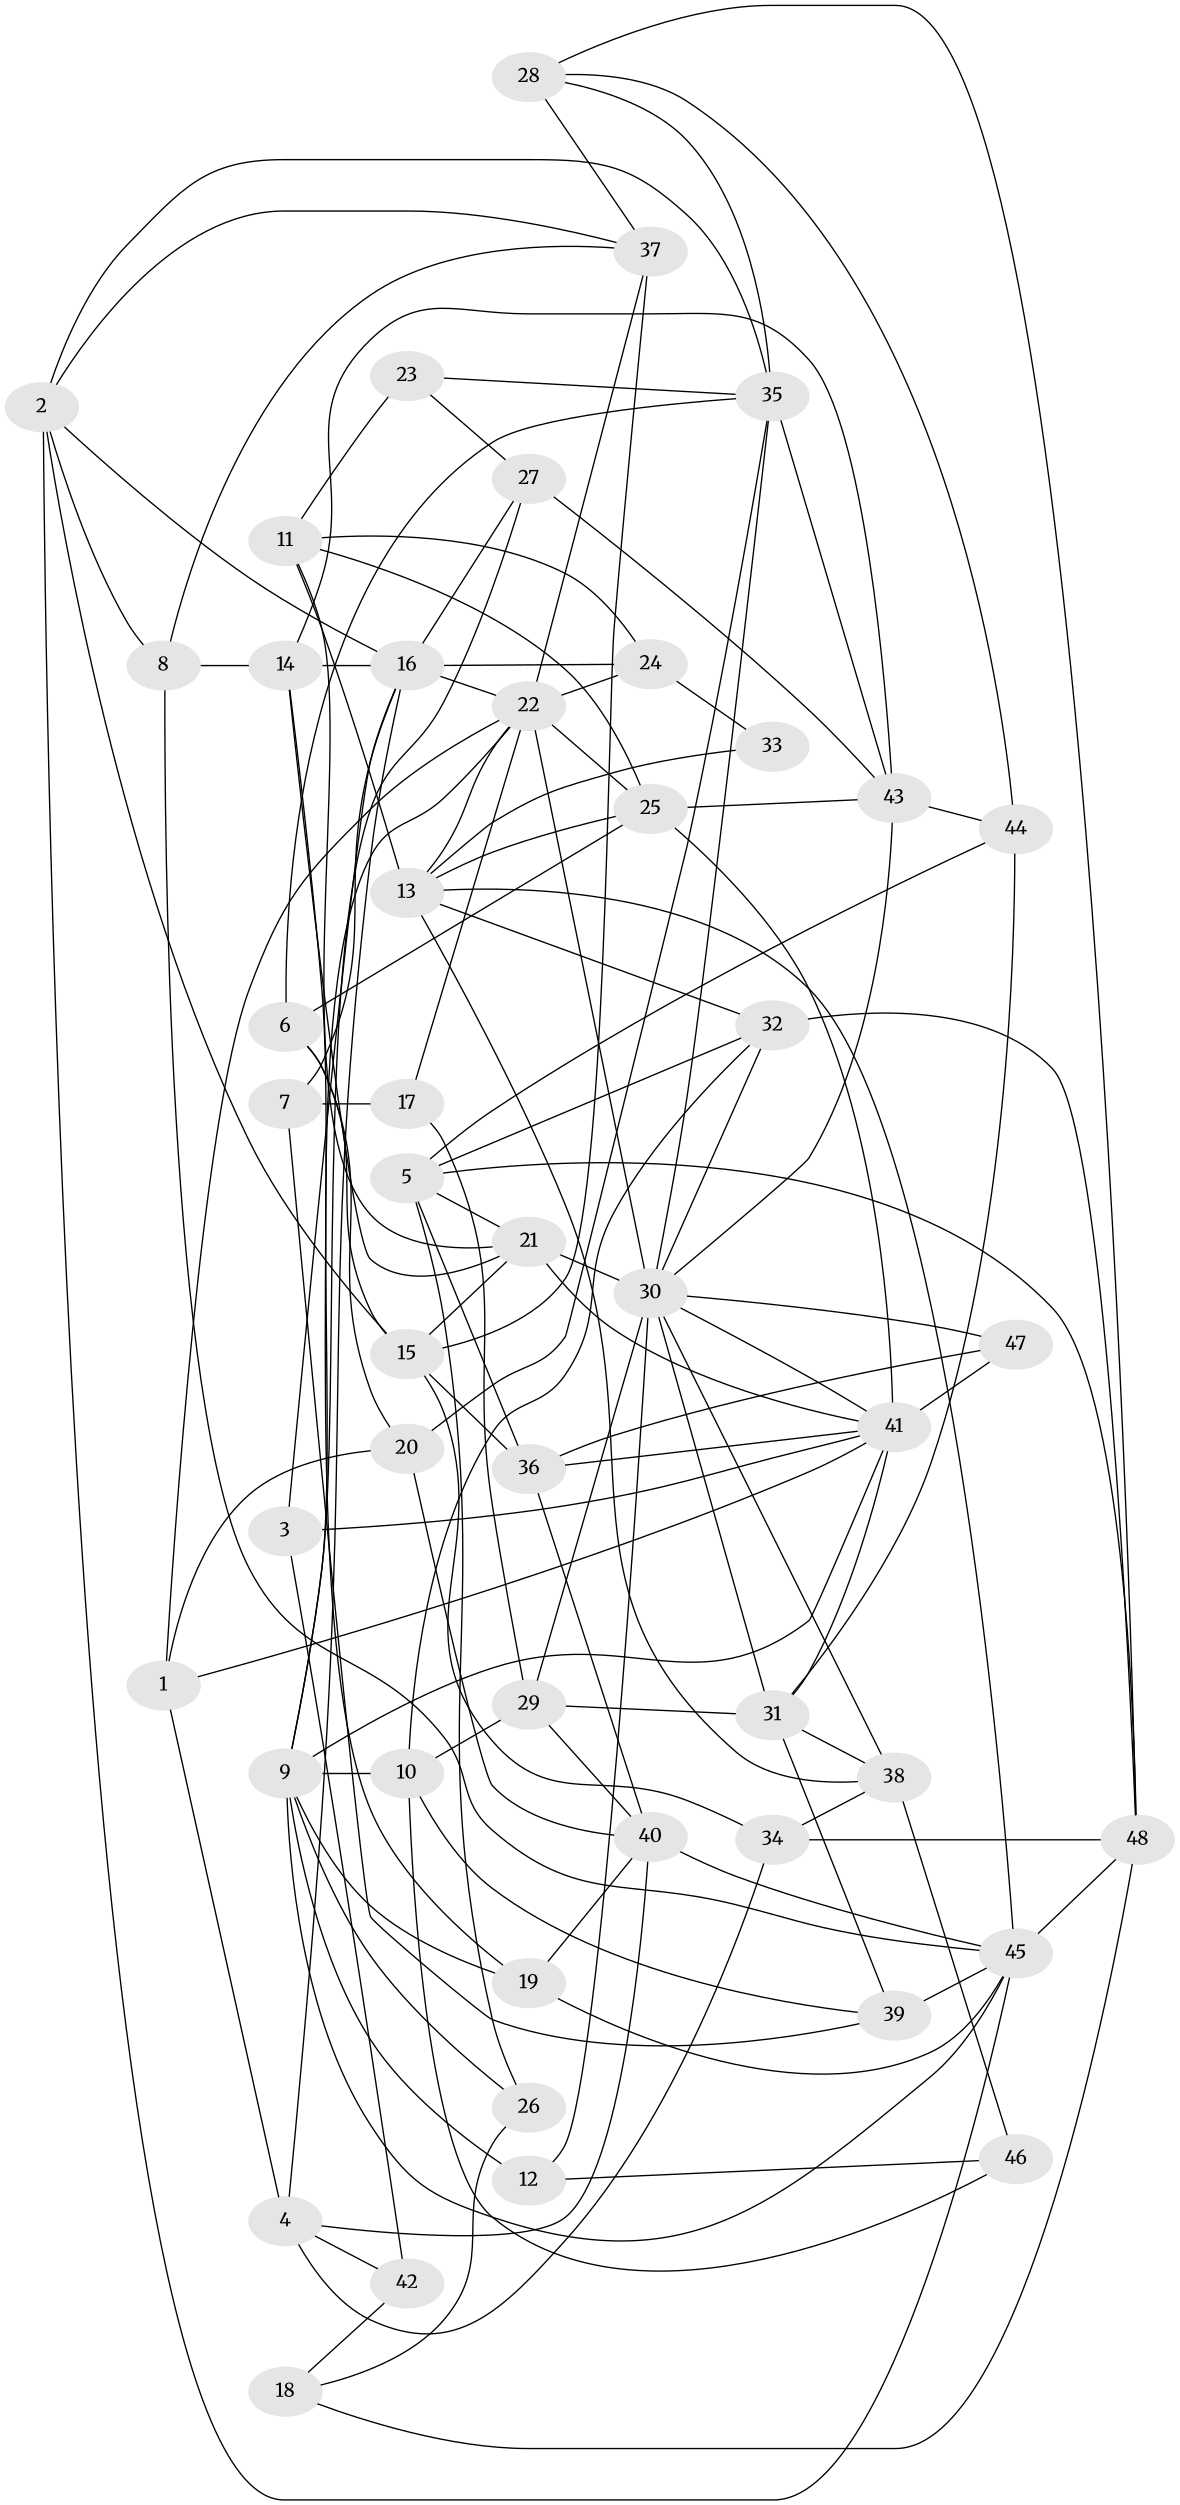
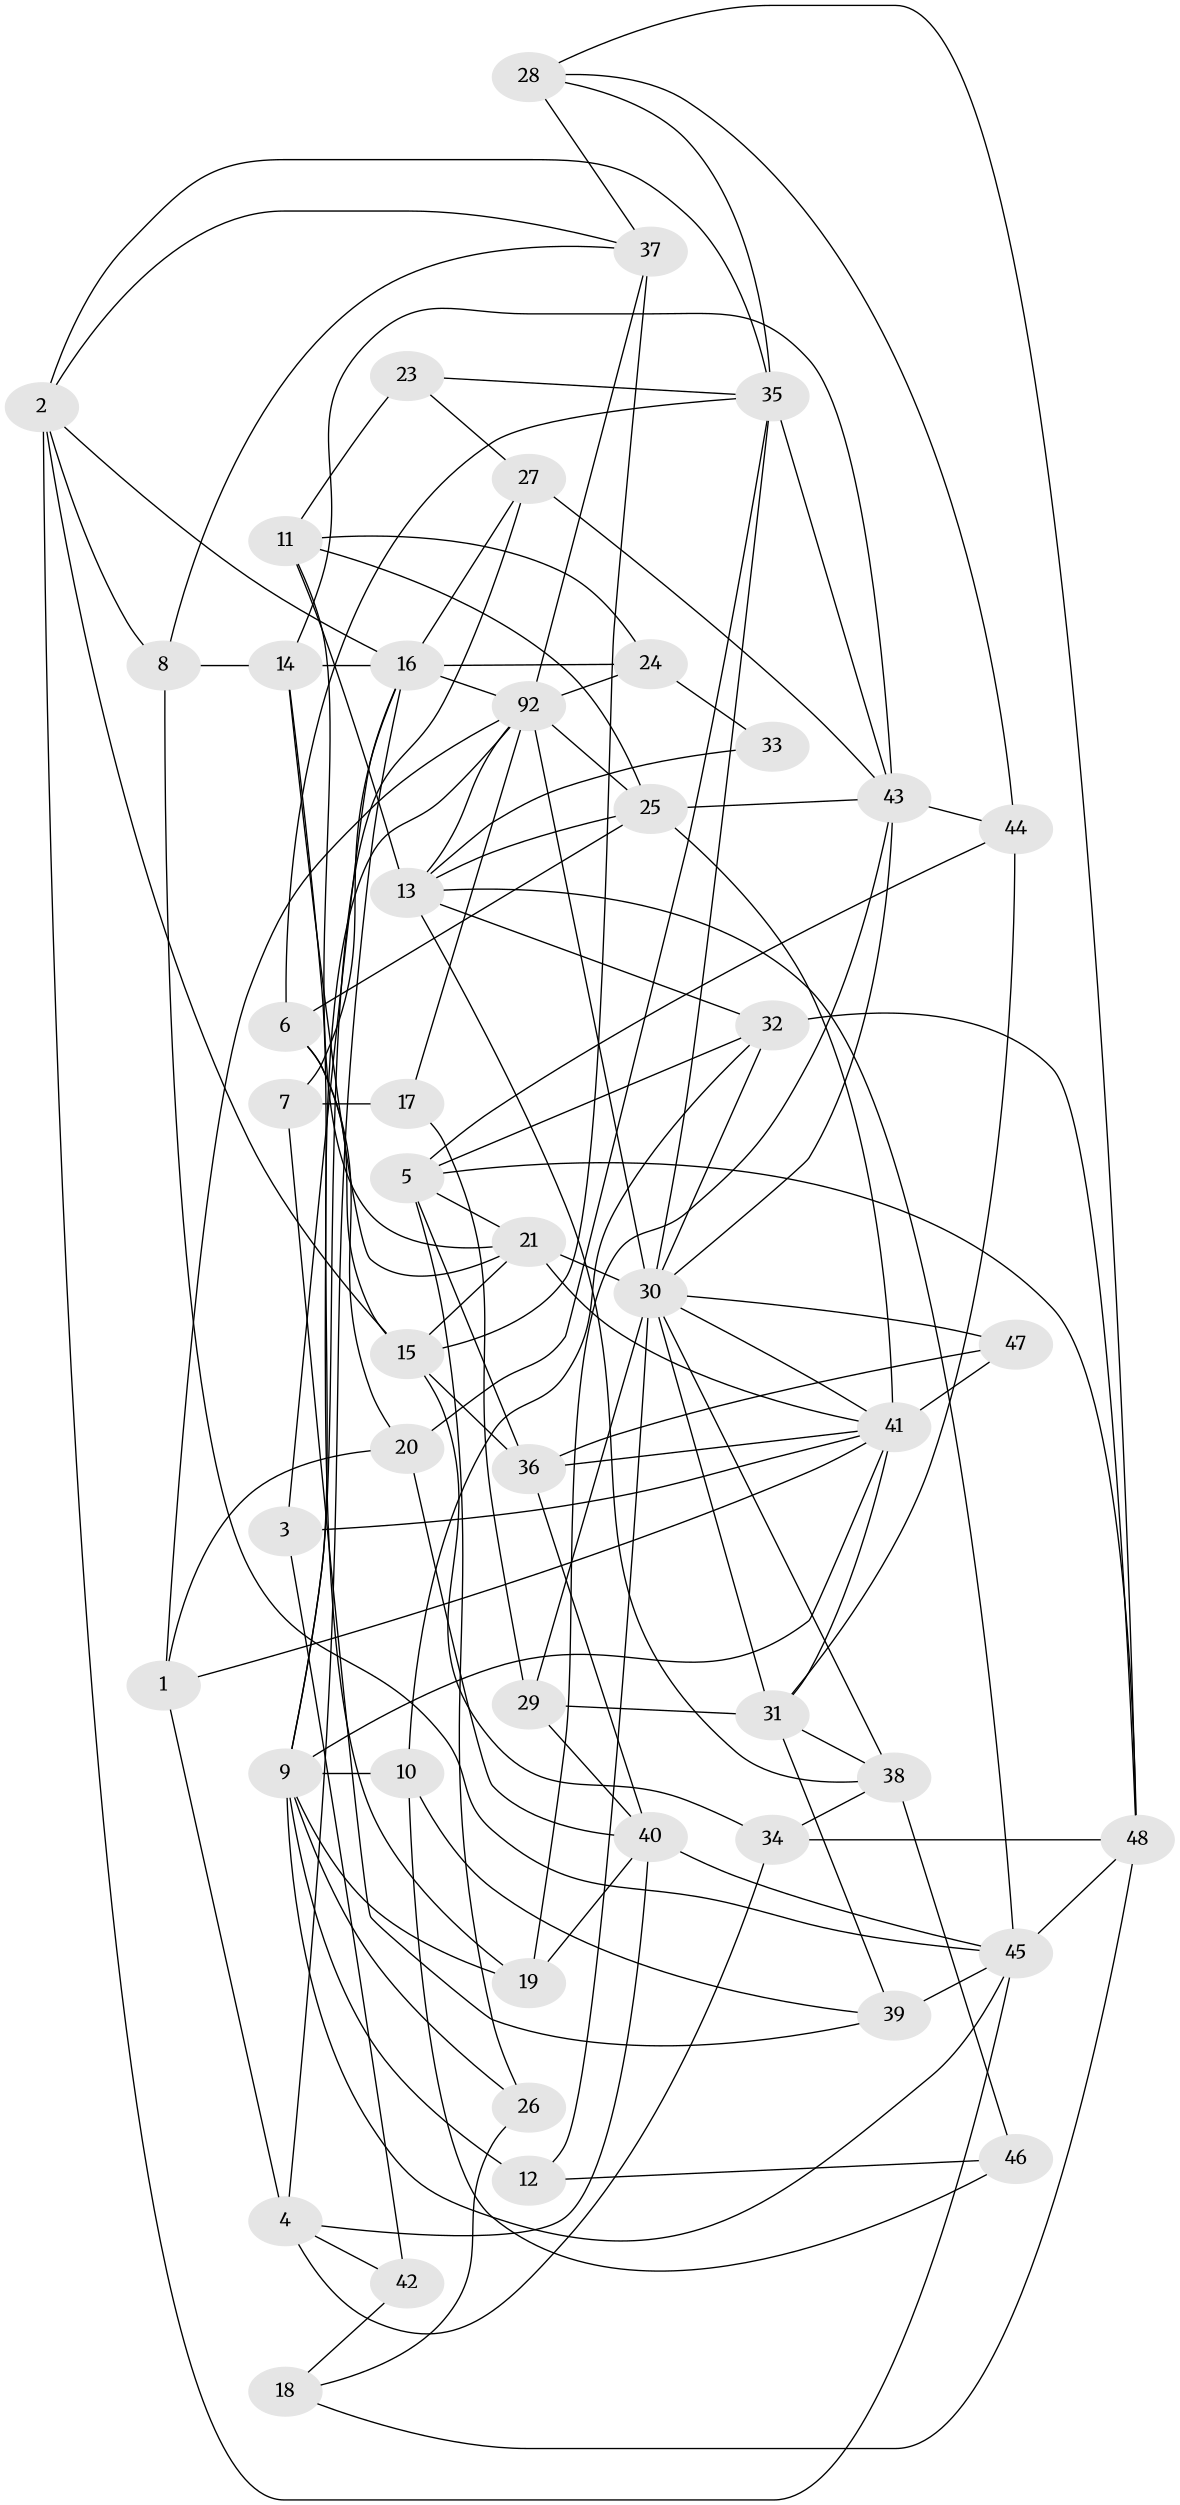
(529, 706) -> (529, 706)
(468, 1739) -> none
(792, 2072) -> (583, 1370)
